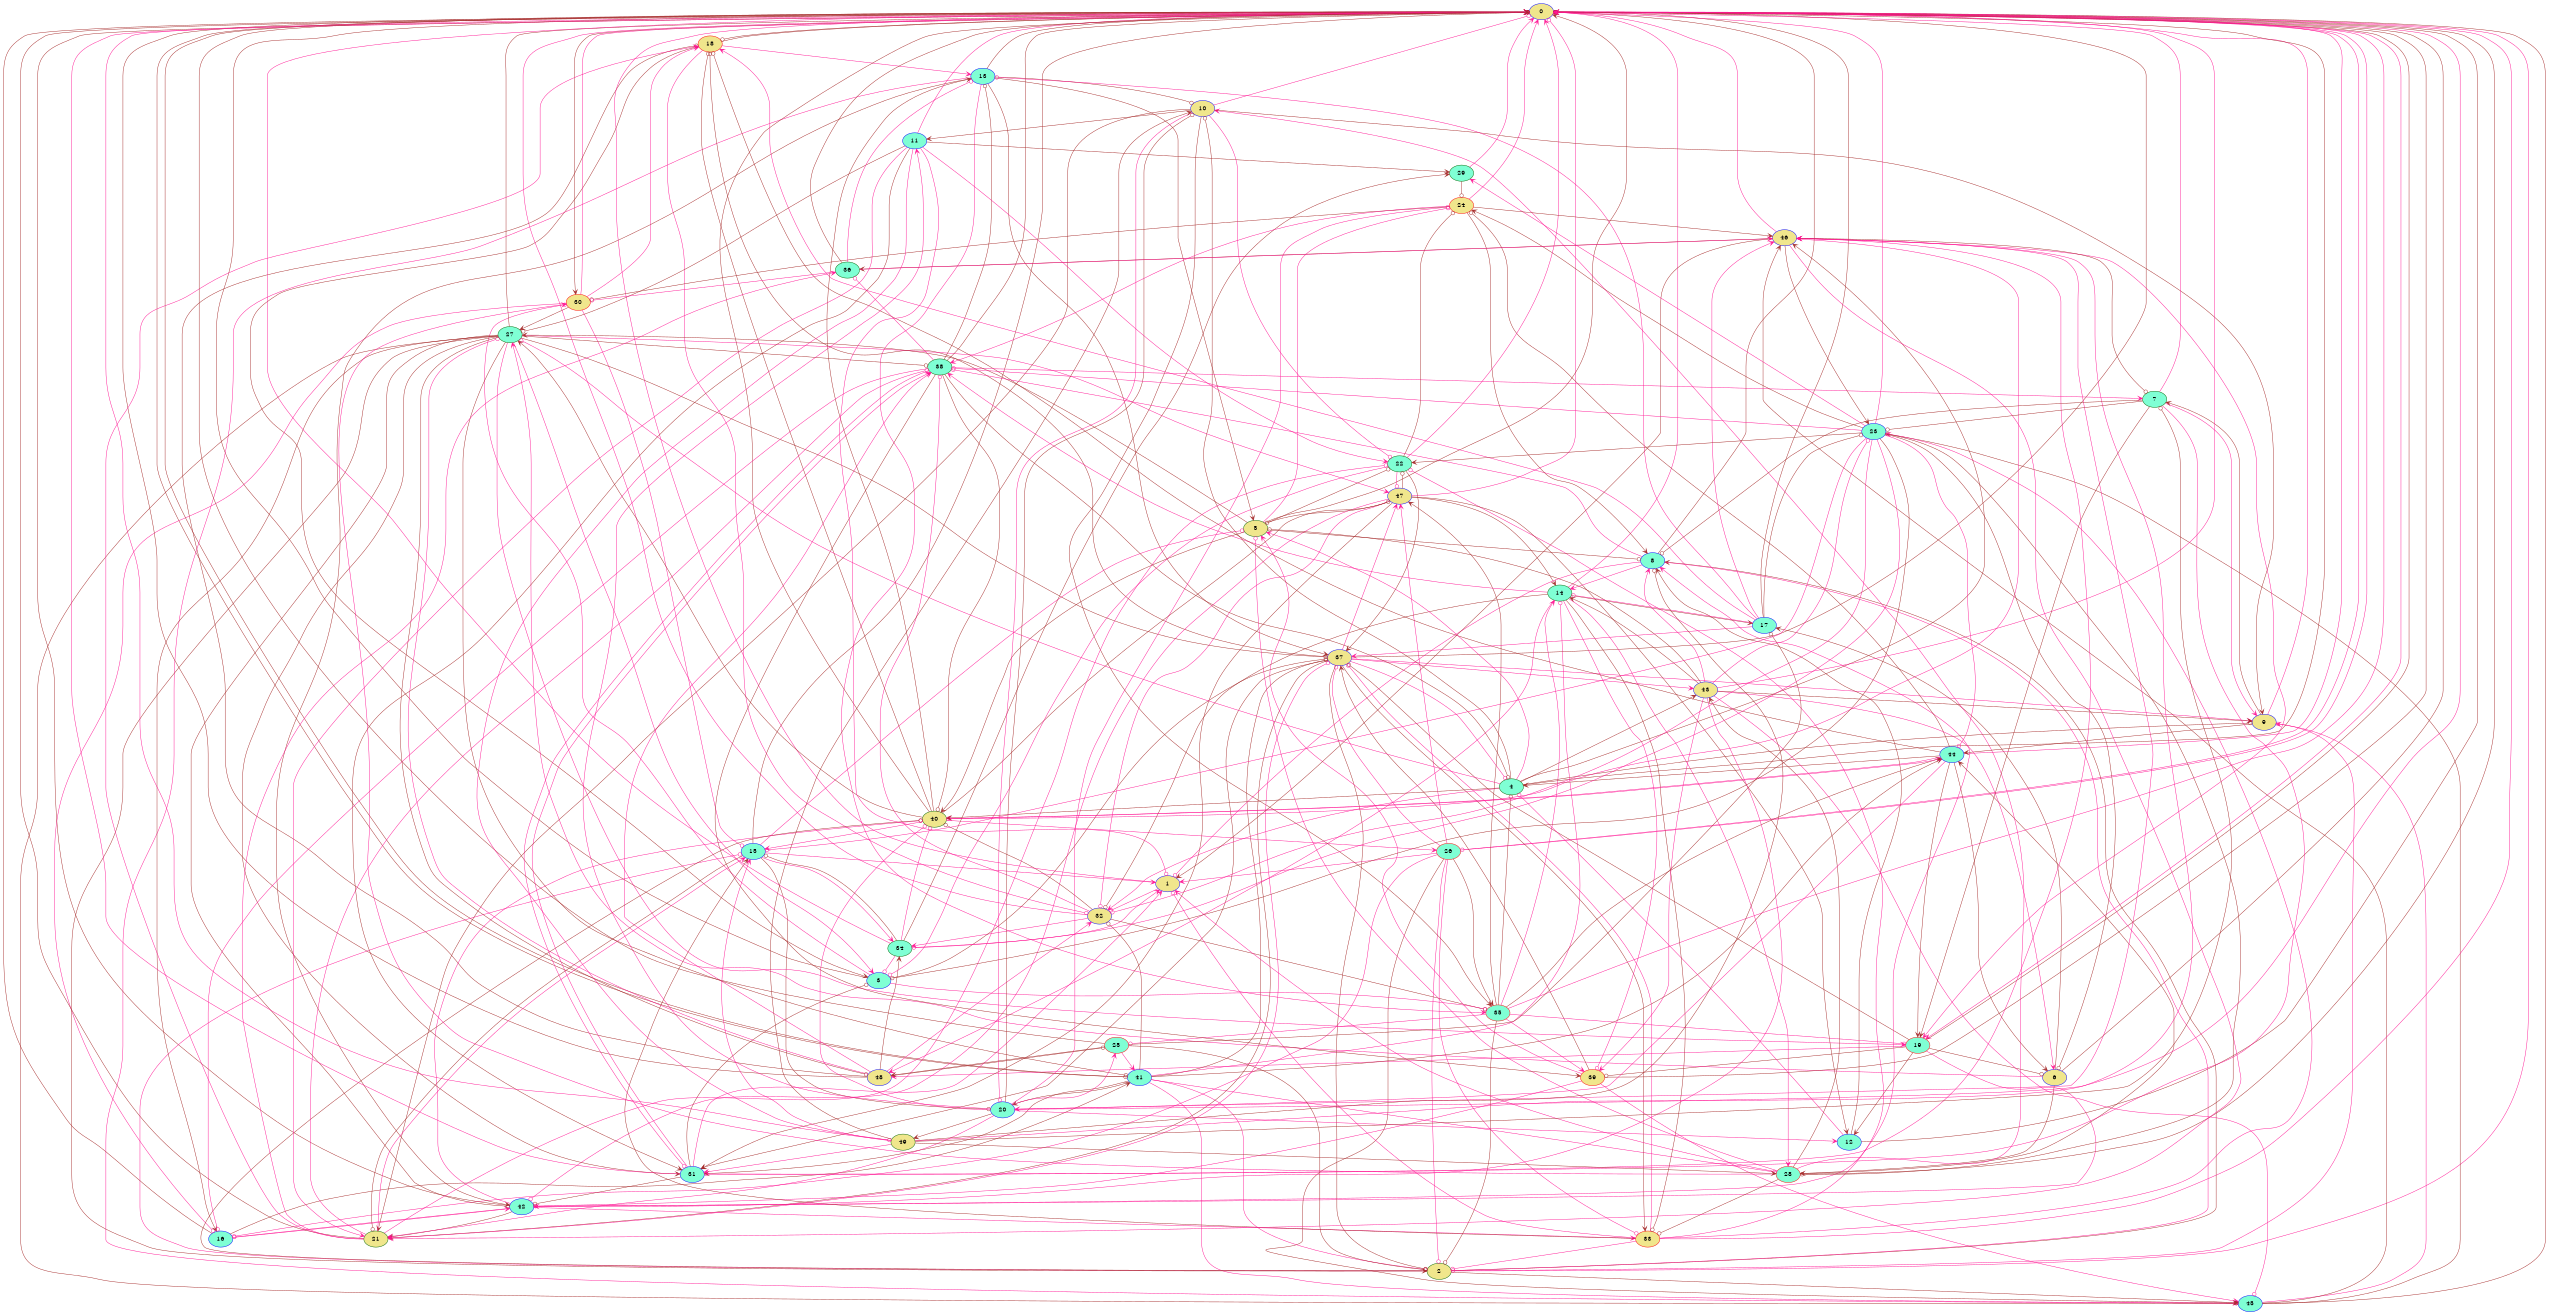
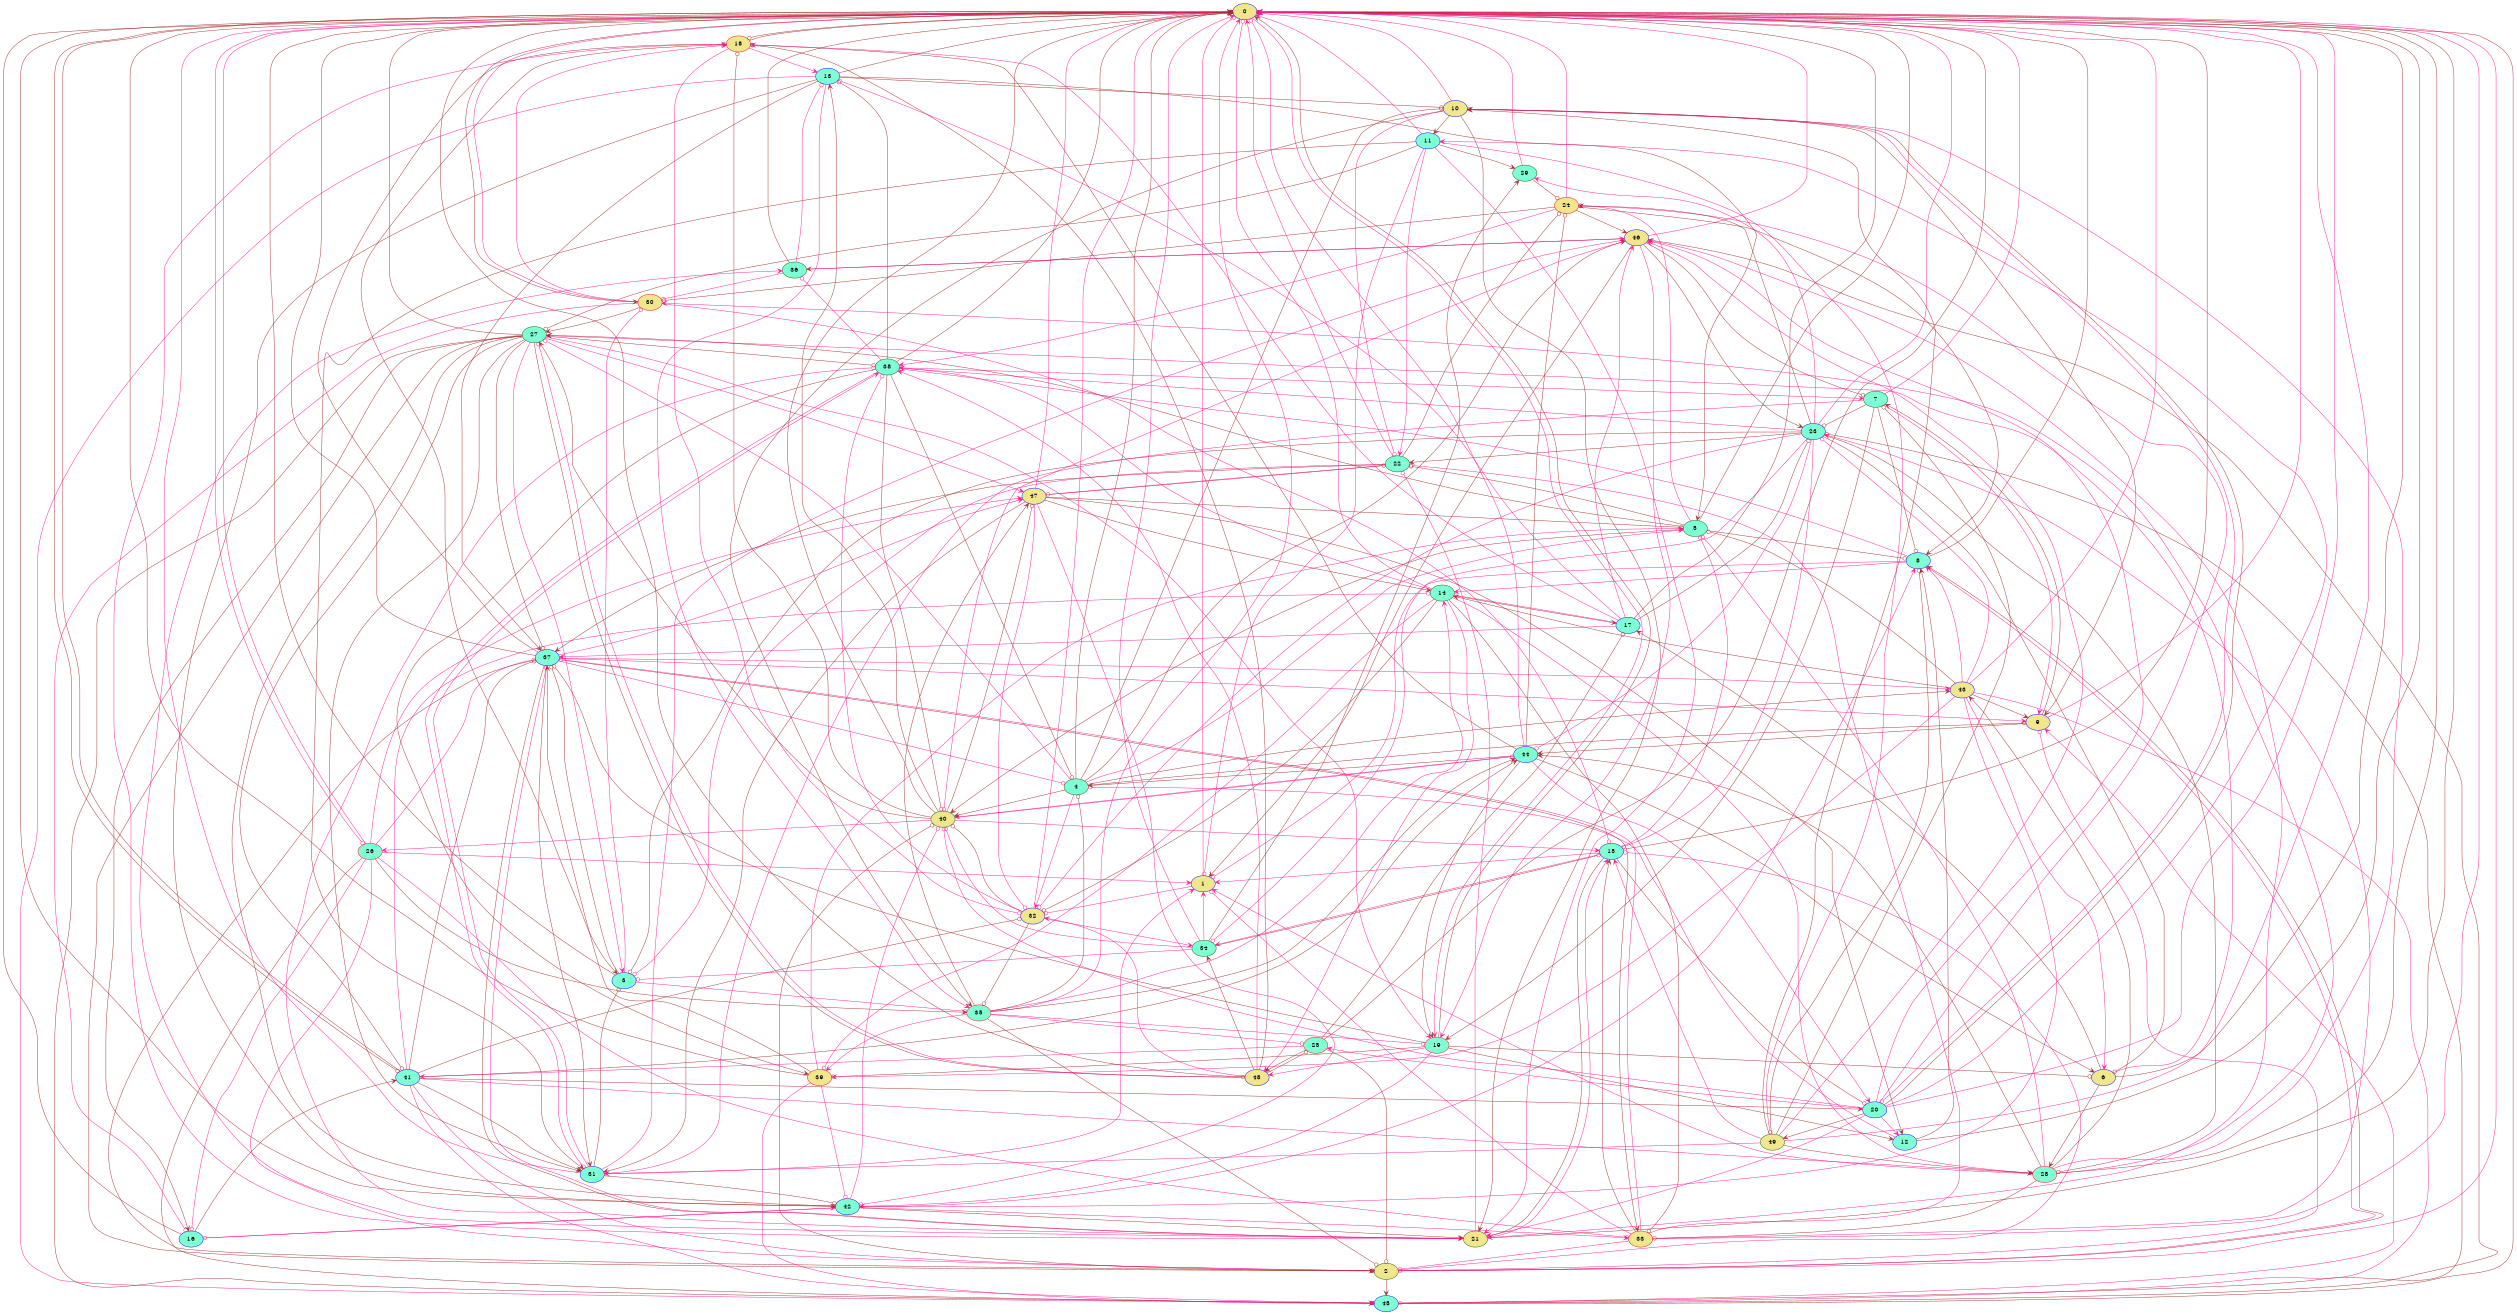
(1256, 528) -> (1695, 528)
(1340, 658) -> (547, 658)
(447, 721) -> none
